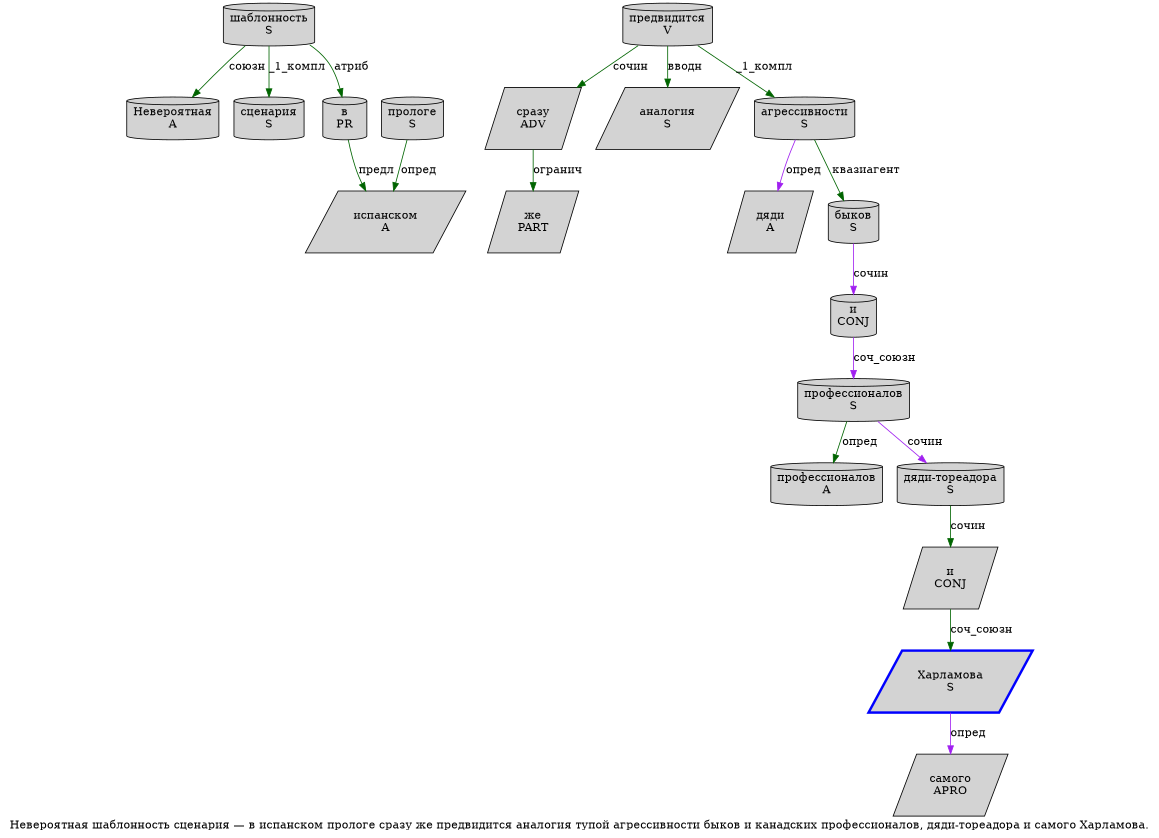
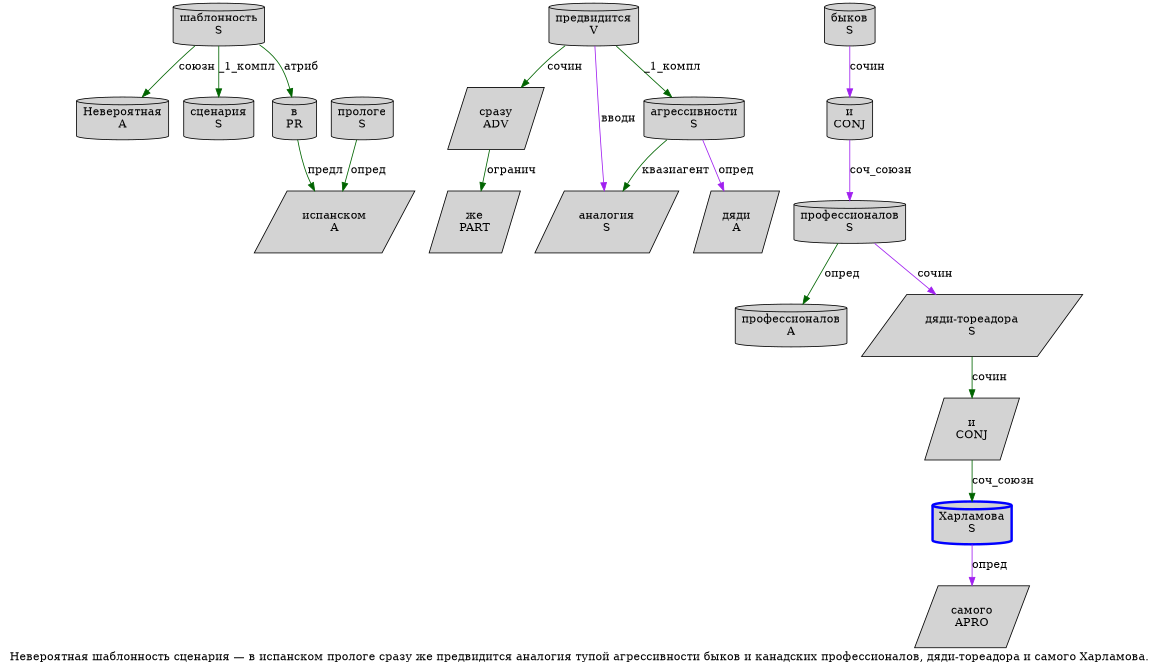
(668, 62) -> (599, 114)
(827, 167) -> (645, 160)
(951, 484) -> (972, 325)
(951, 682) -> (972, 523)
